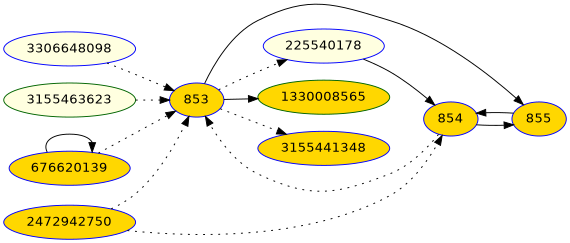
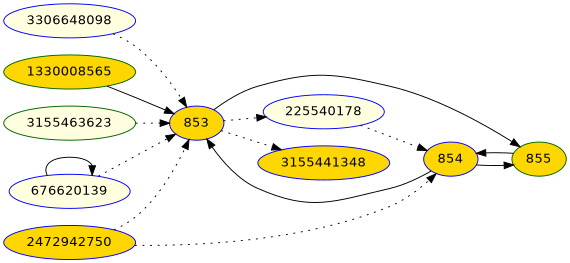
(397, 76) -> (389, 136)
(236, 99) -> (136, 98)
(539, 119) -> (539, 159)
(70, 168) -> (70, 191)
(321, 191) -> (315, 202)
